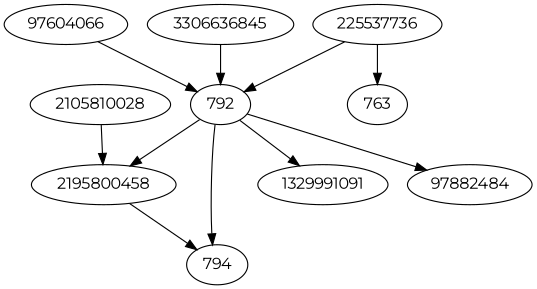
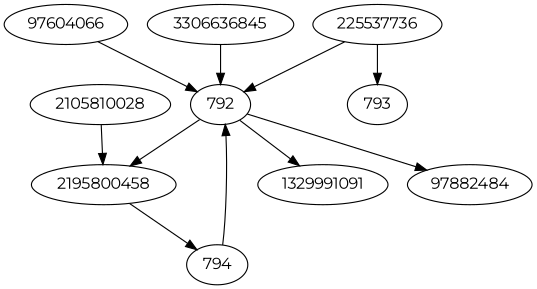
(377, 105) -> (377, 105)
(212, 179) -> (226, 190)
